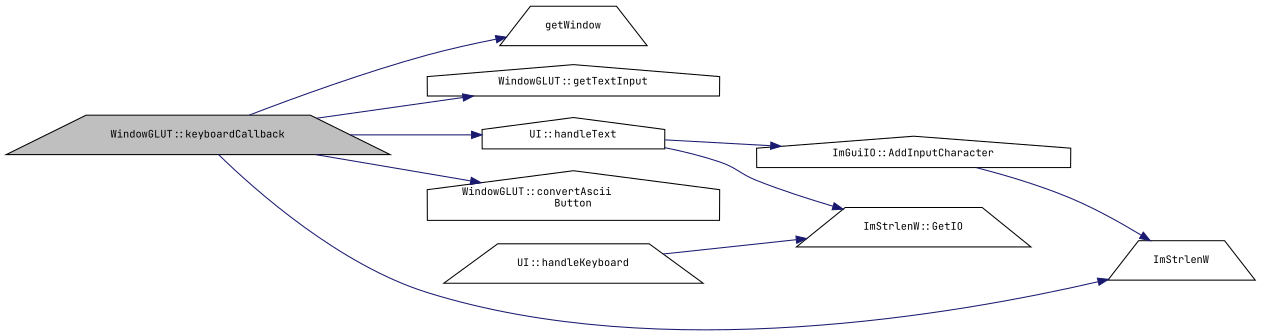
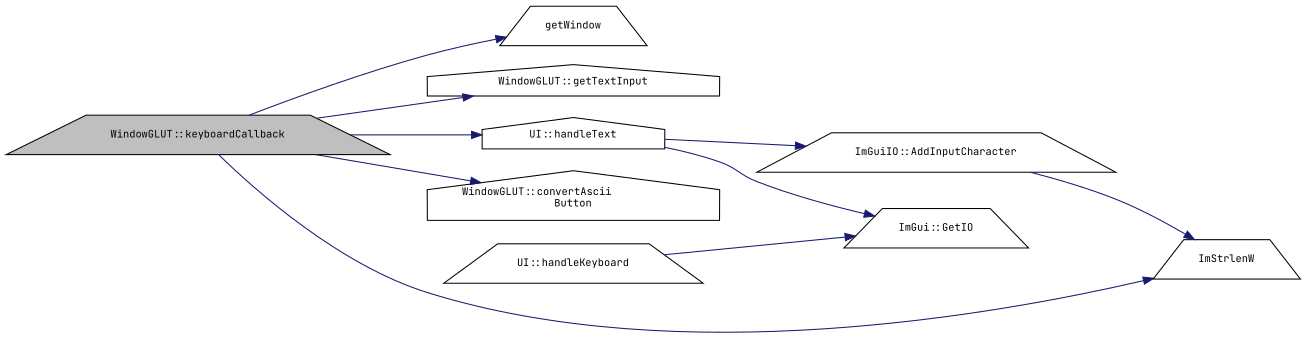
(914, 154) -> (936, 153)
(914, 227) -> (936, 228)
